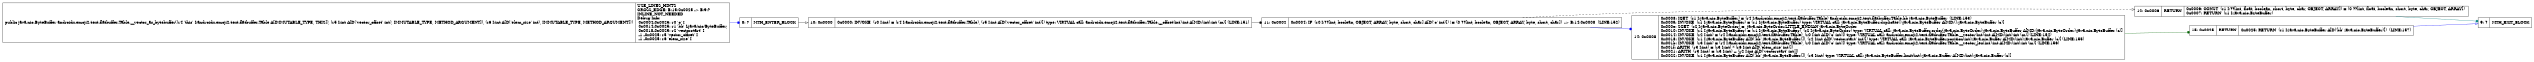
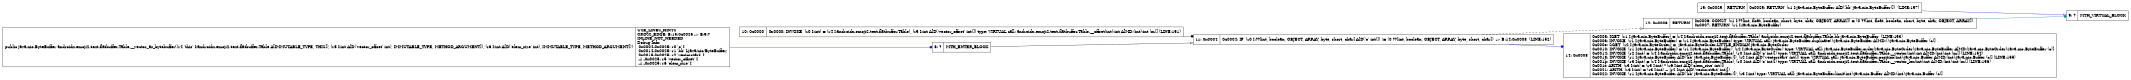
(802, 23) -> (1091, 45)
(2511, 23) -> (2103, 15)
(2156, 33) -> none
